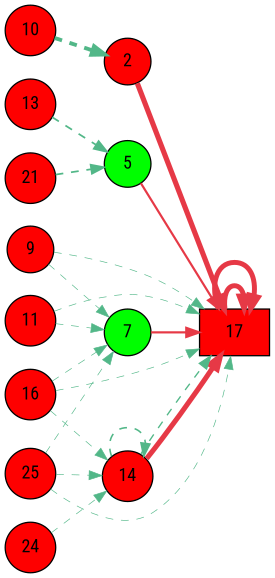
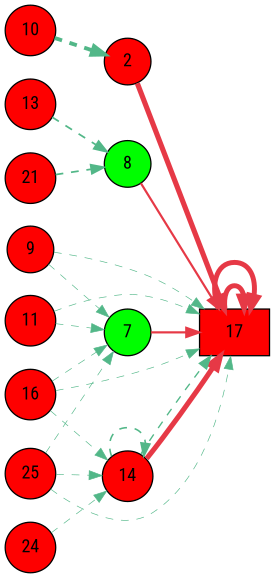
(128, 164) -> (128, 164)
